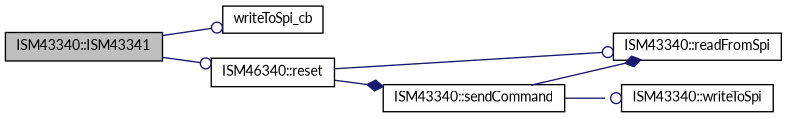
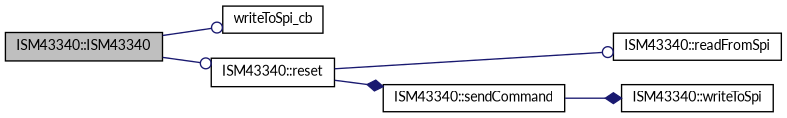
(84, 47) -> (84, 47)
(273, 72) -> (273, 72)
(578, 74) -> none
(585, 98) -> (585, 98)
